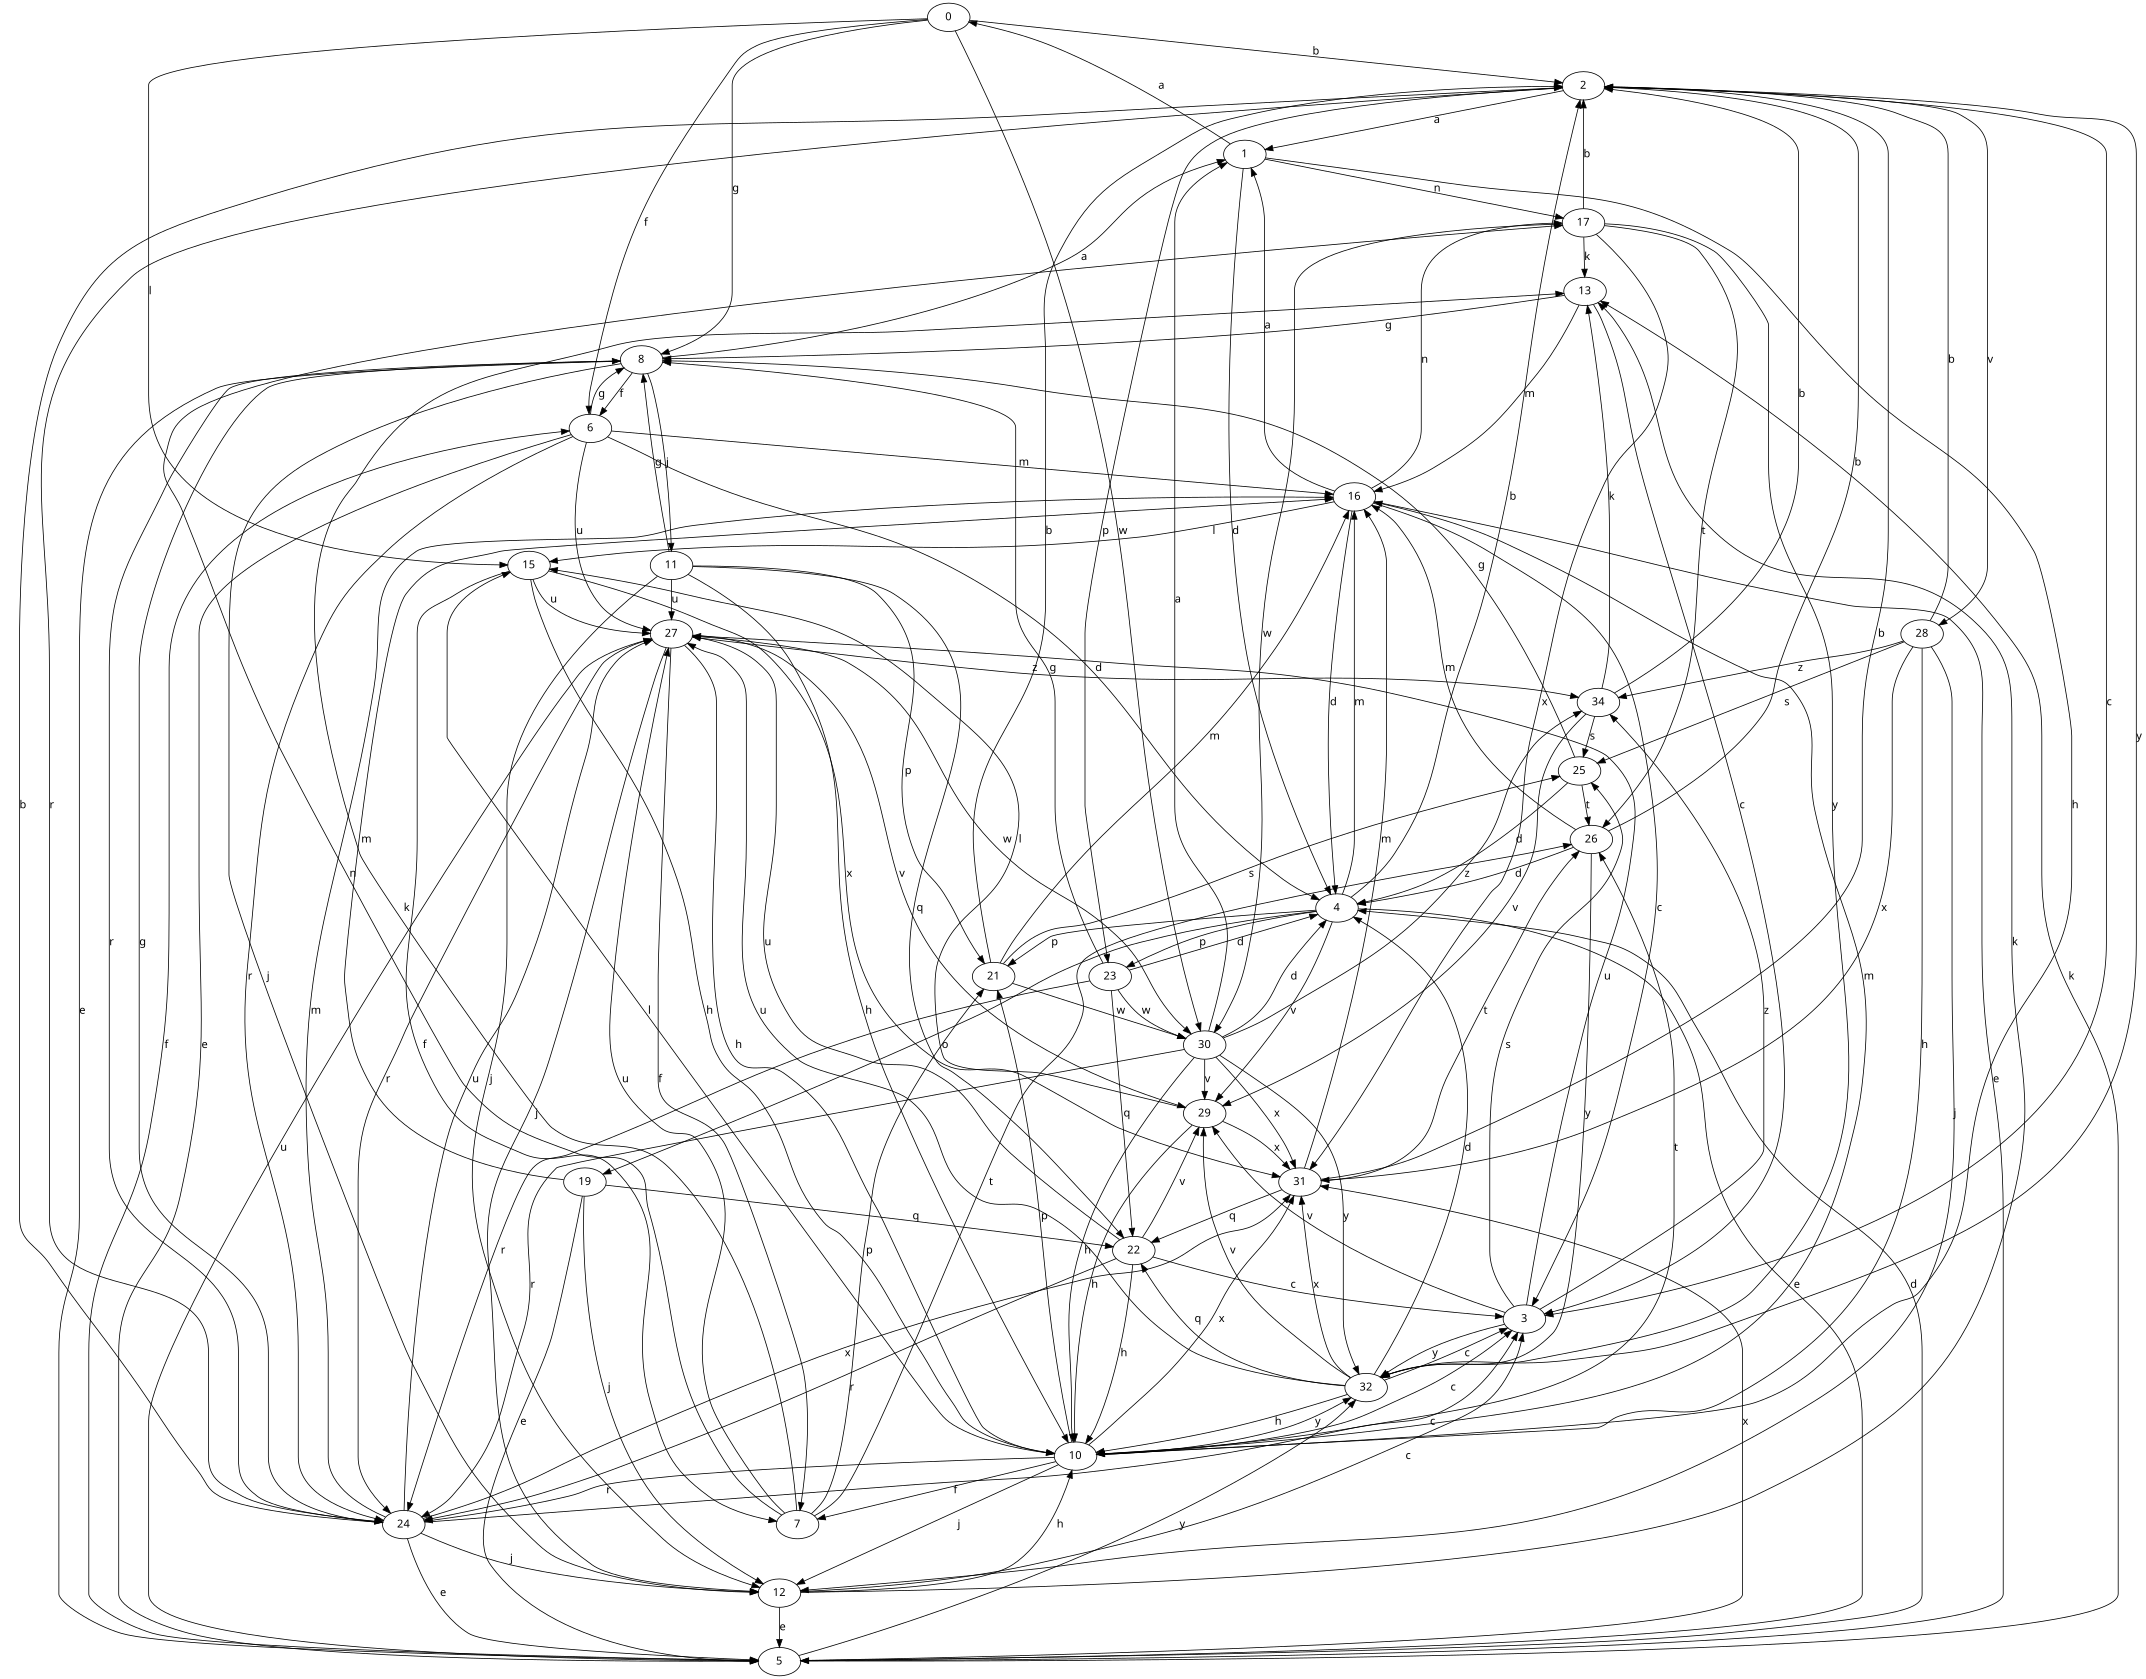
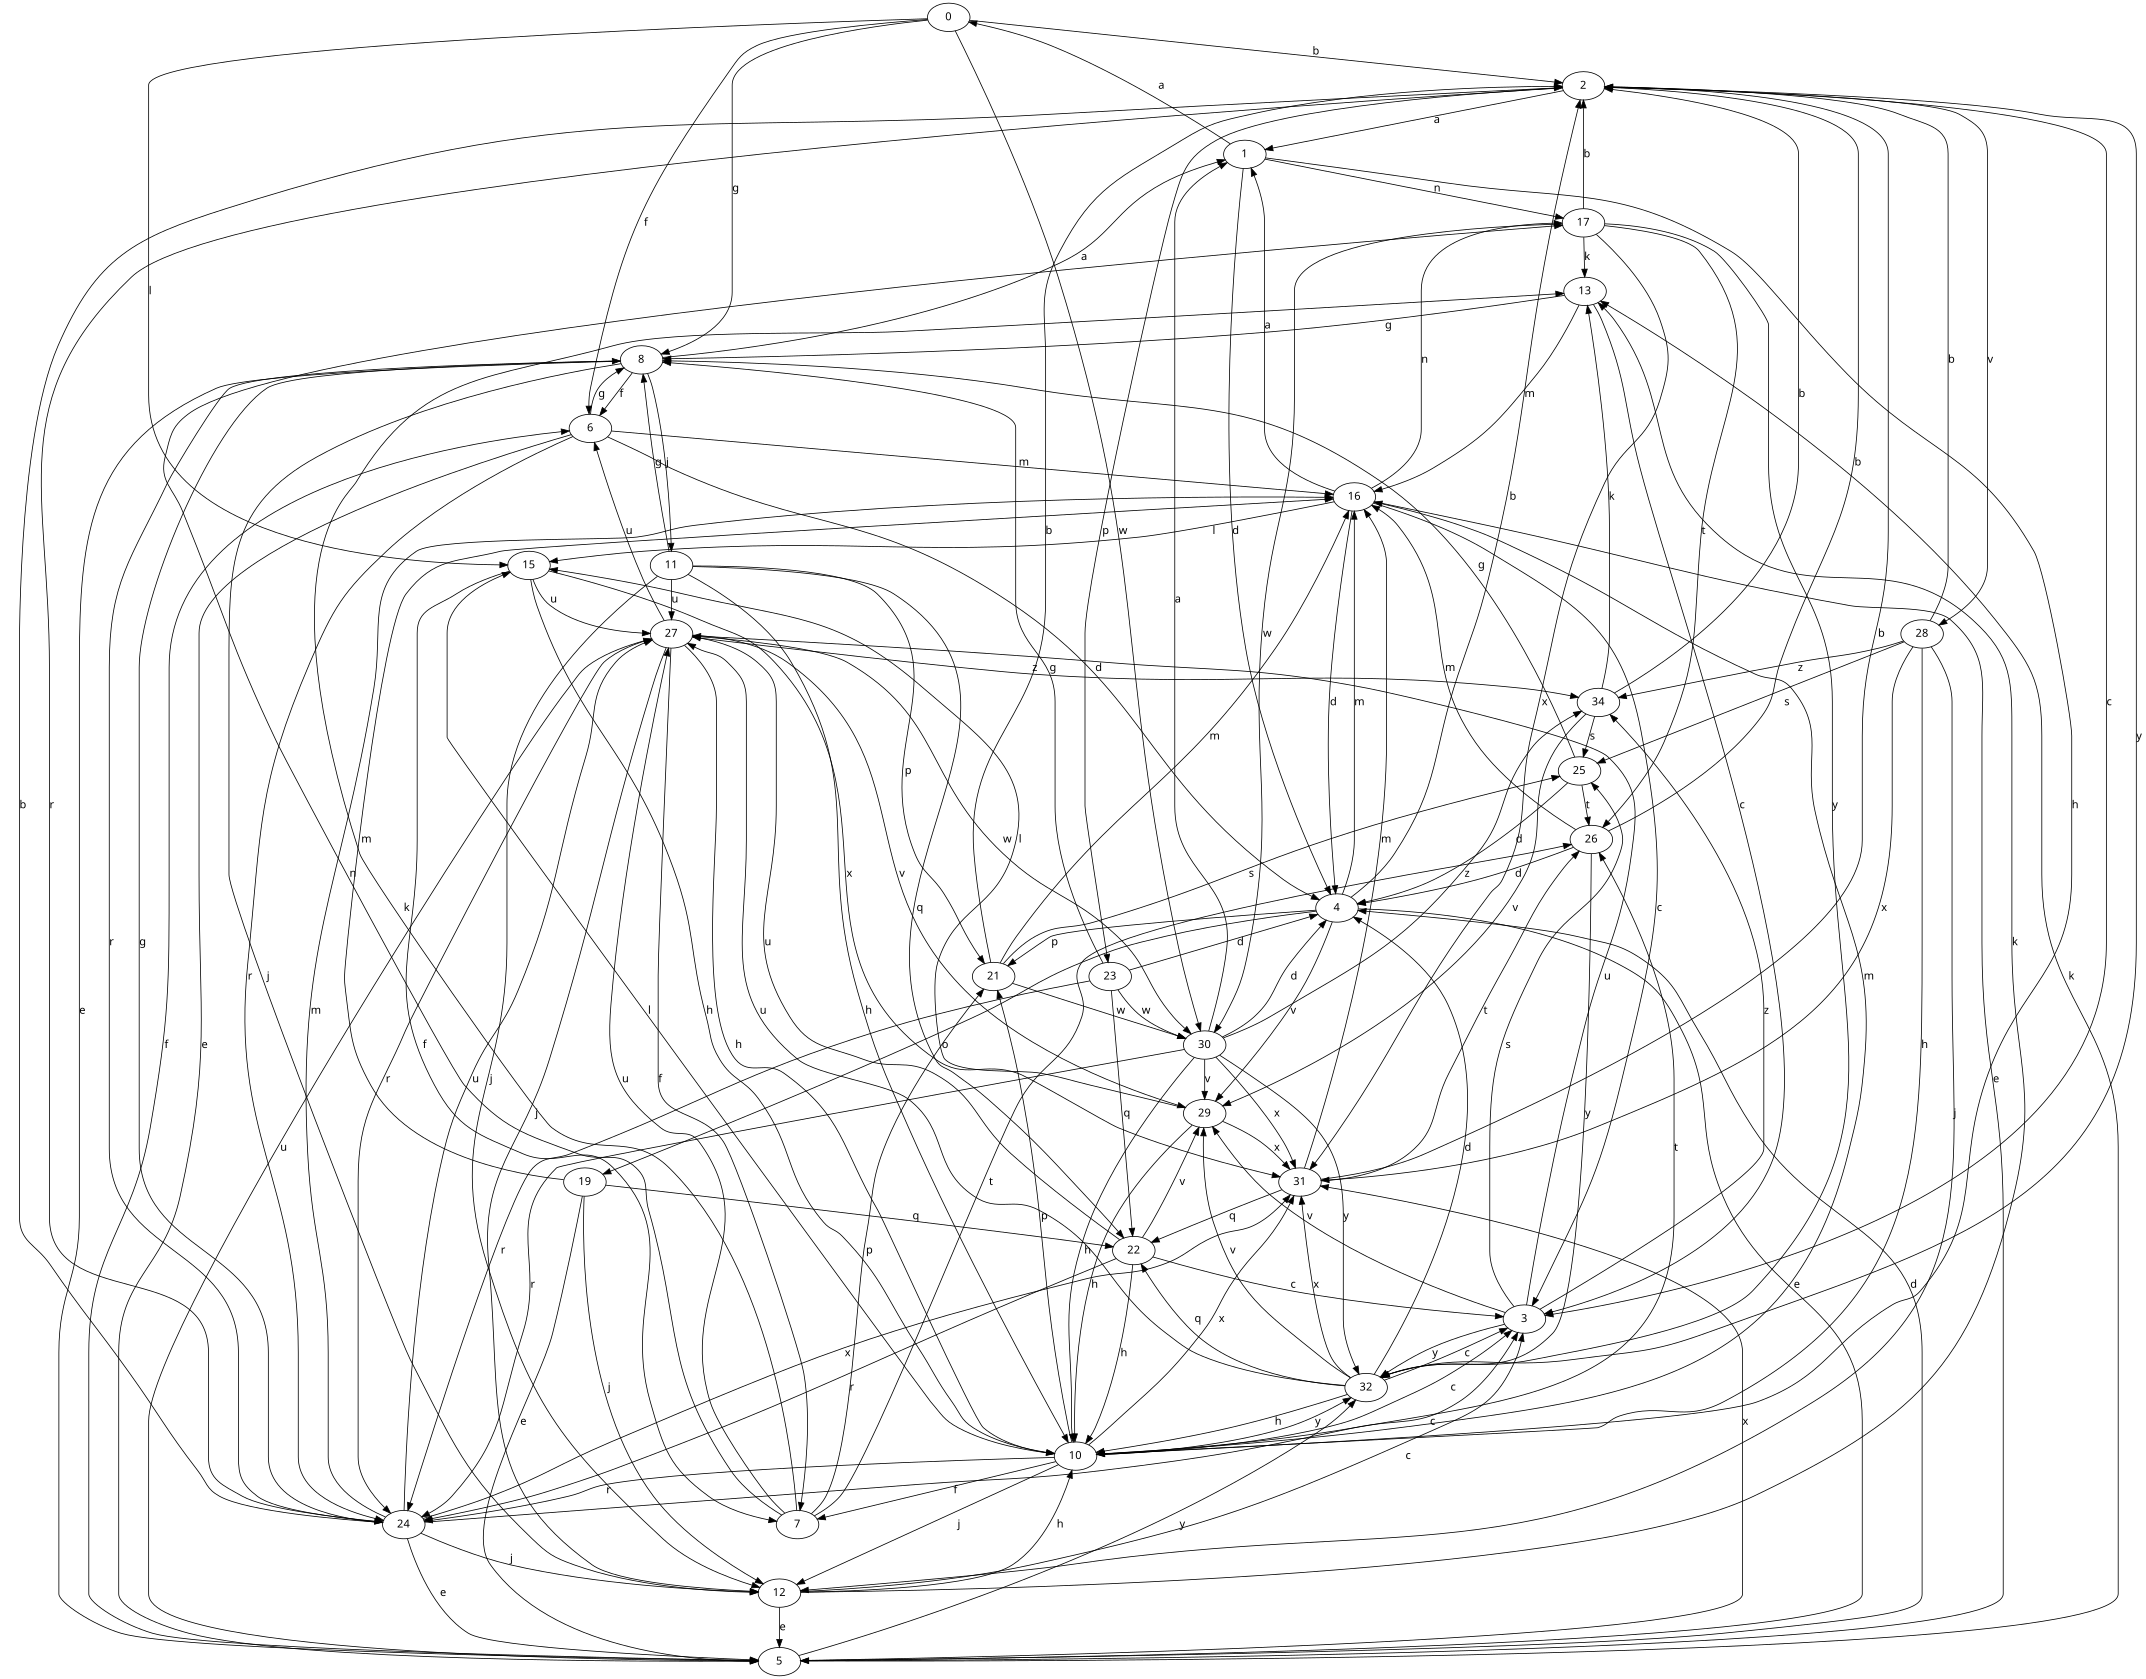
(578, 551) -> (624, 533)
(1218, 931) -> none
